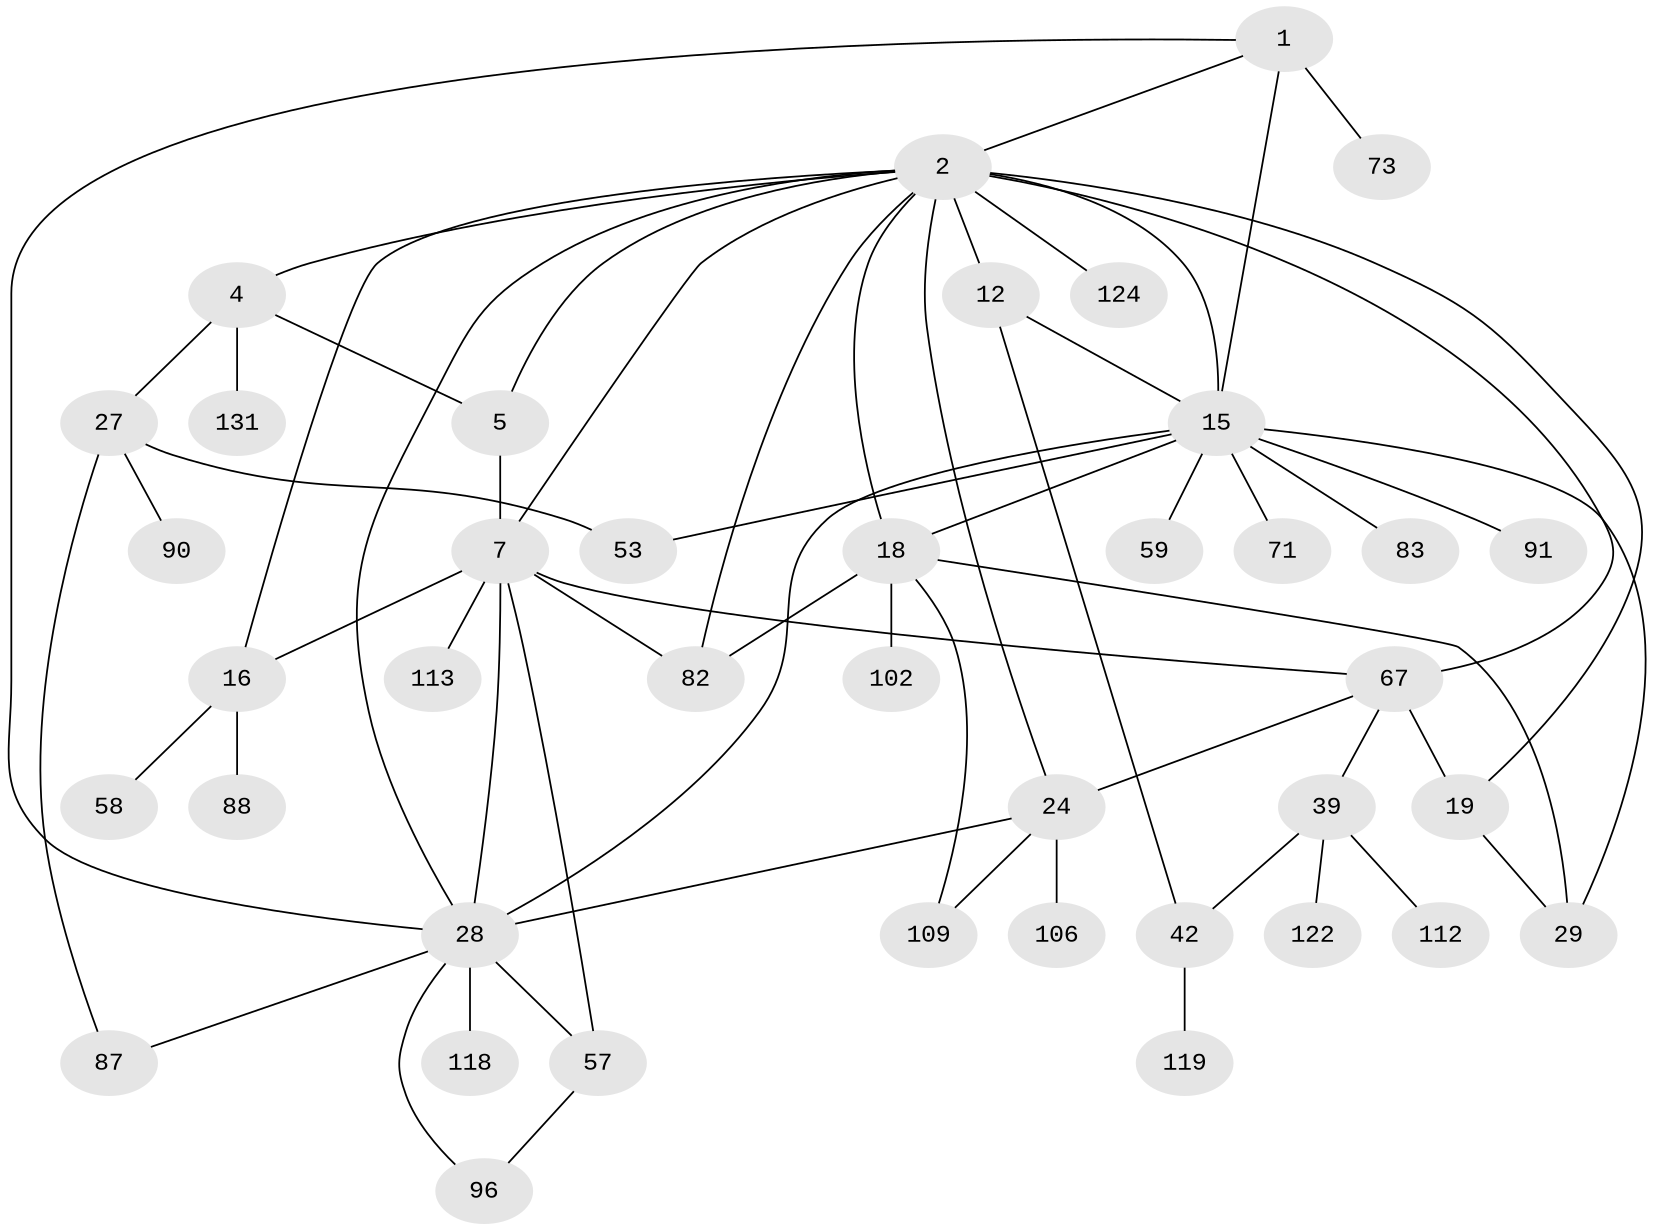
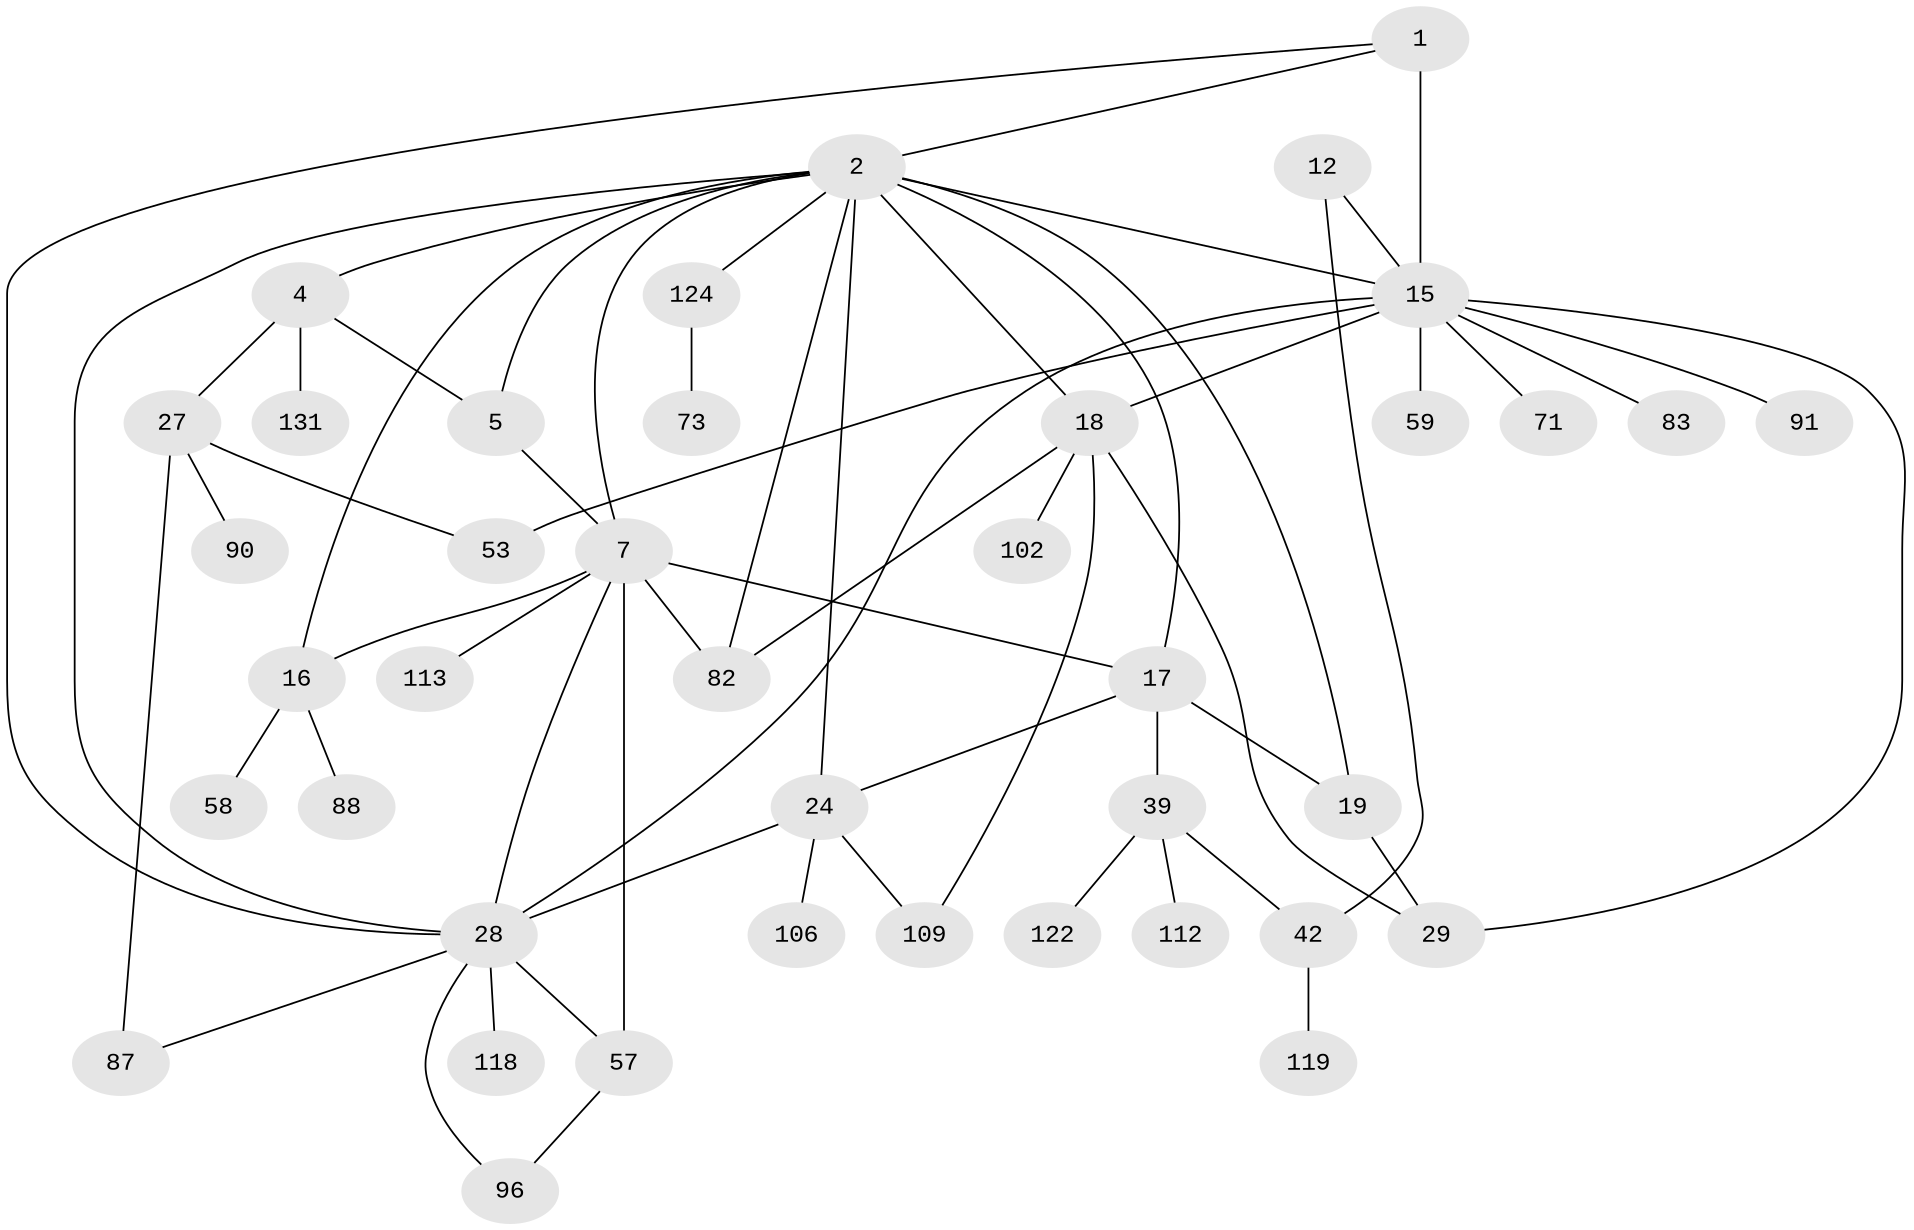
(1333, 103) -> (692, 359)
(967, 231) -> none
(1394, 679) -> (1157, 679)
